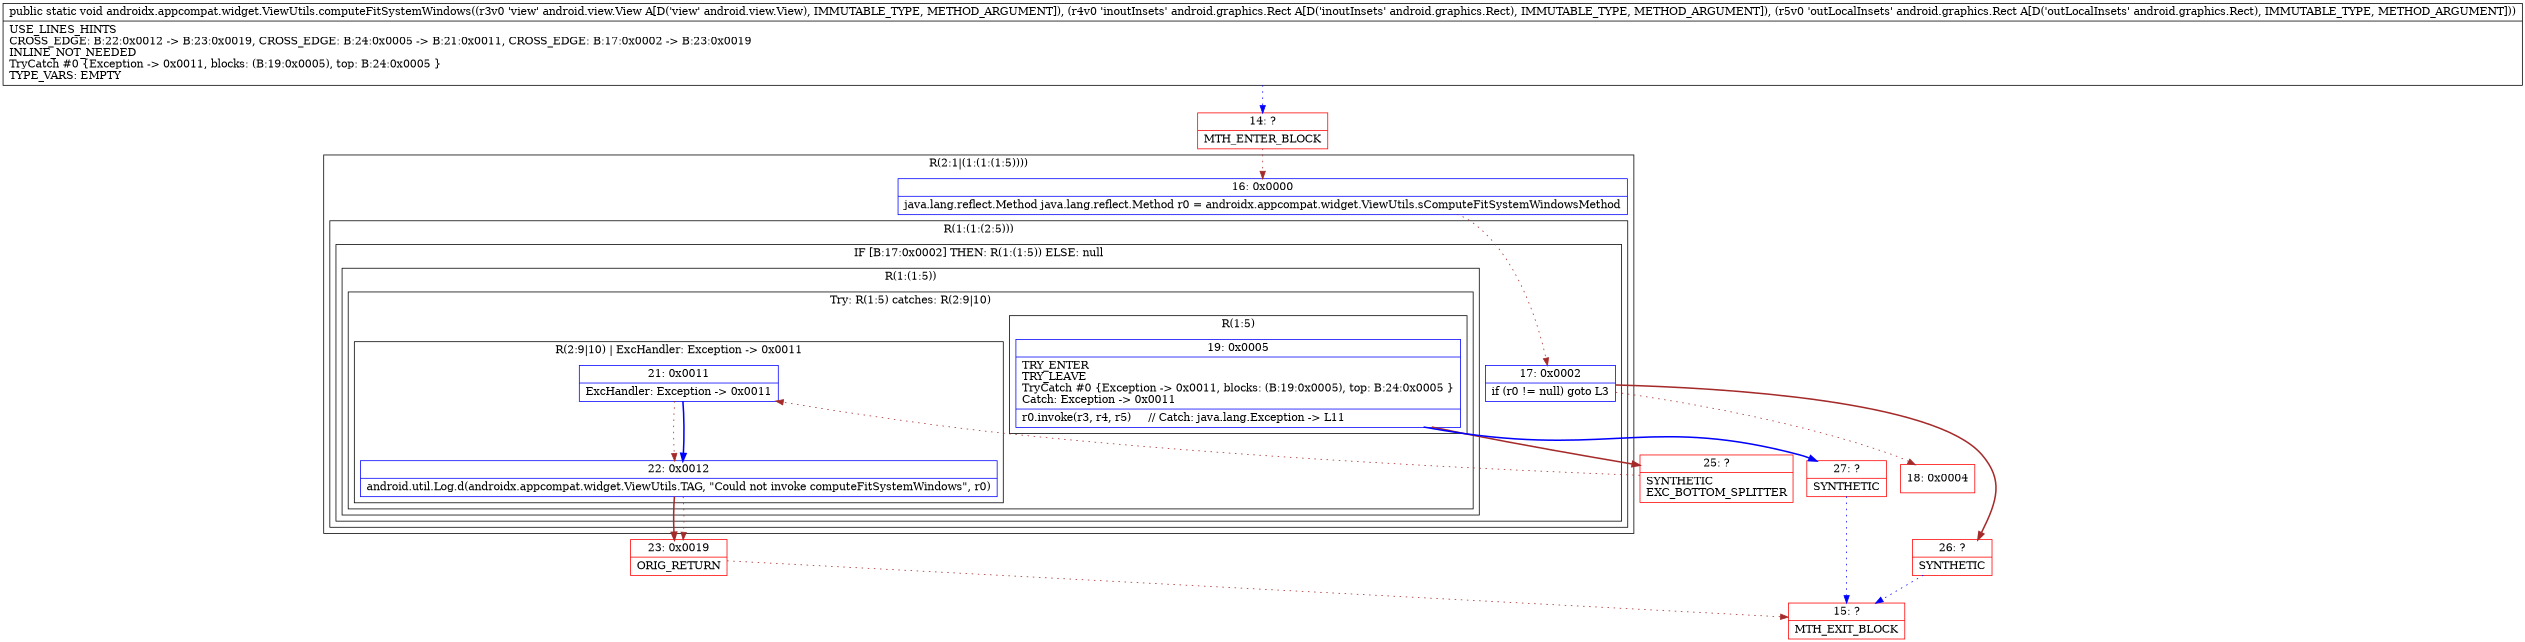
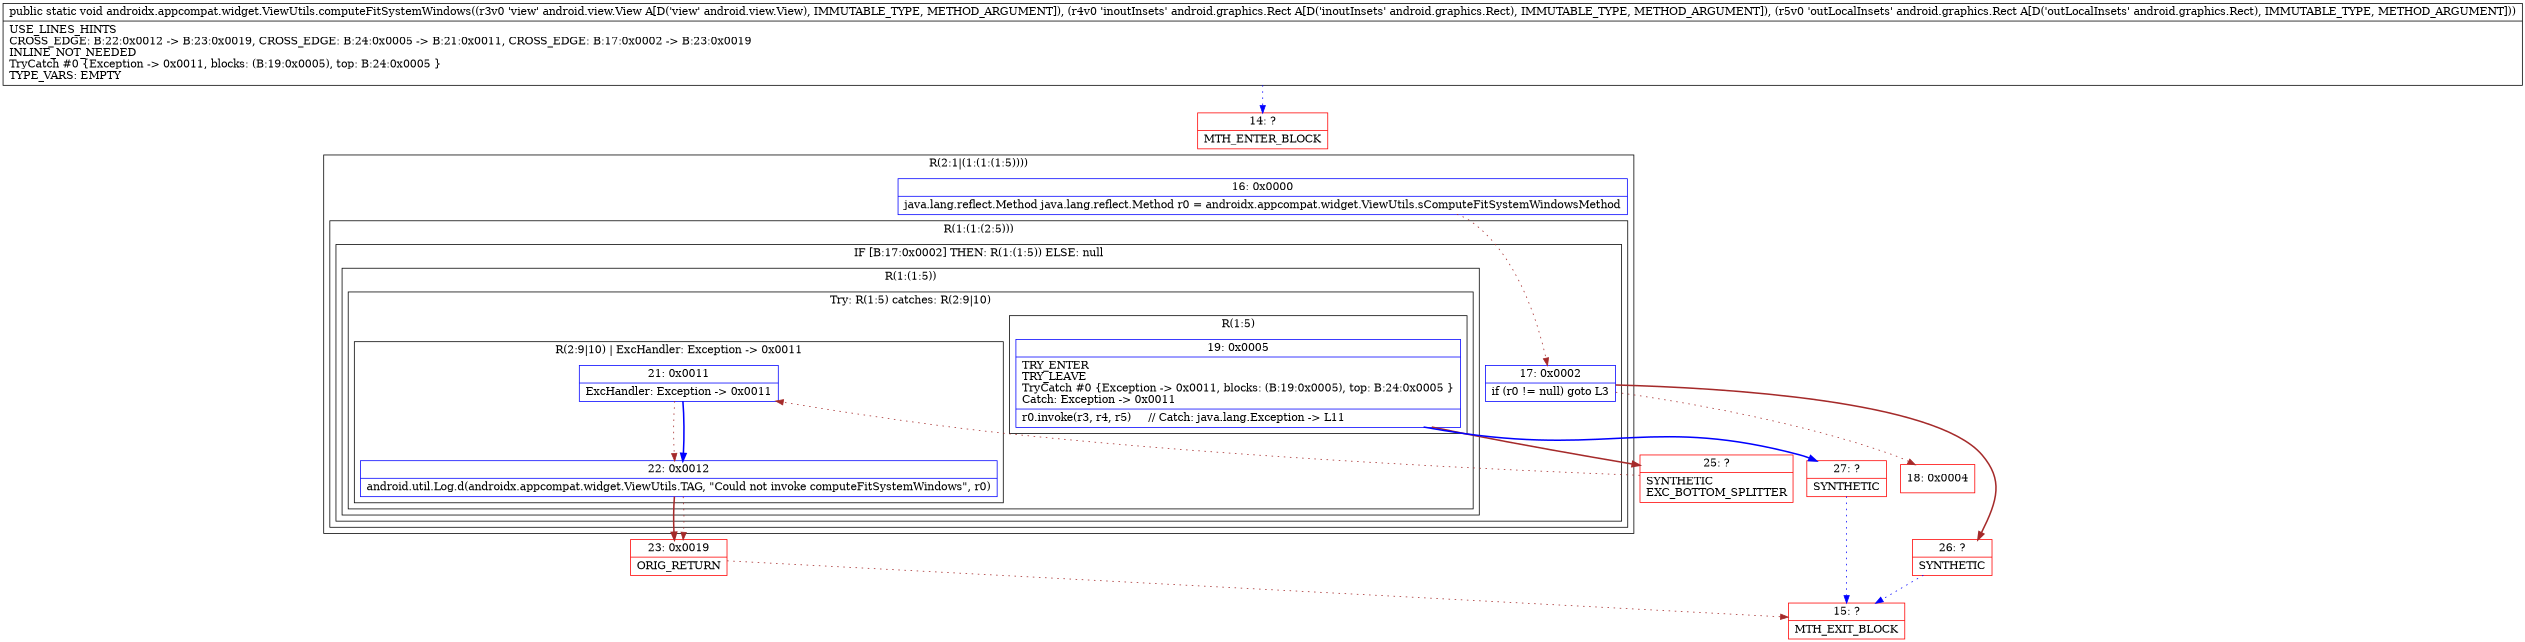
(1263, 160) -> none
